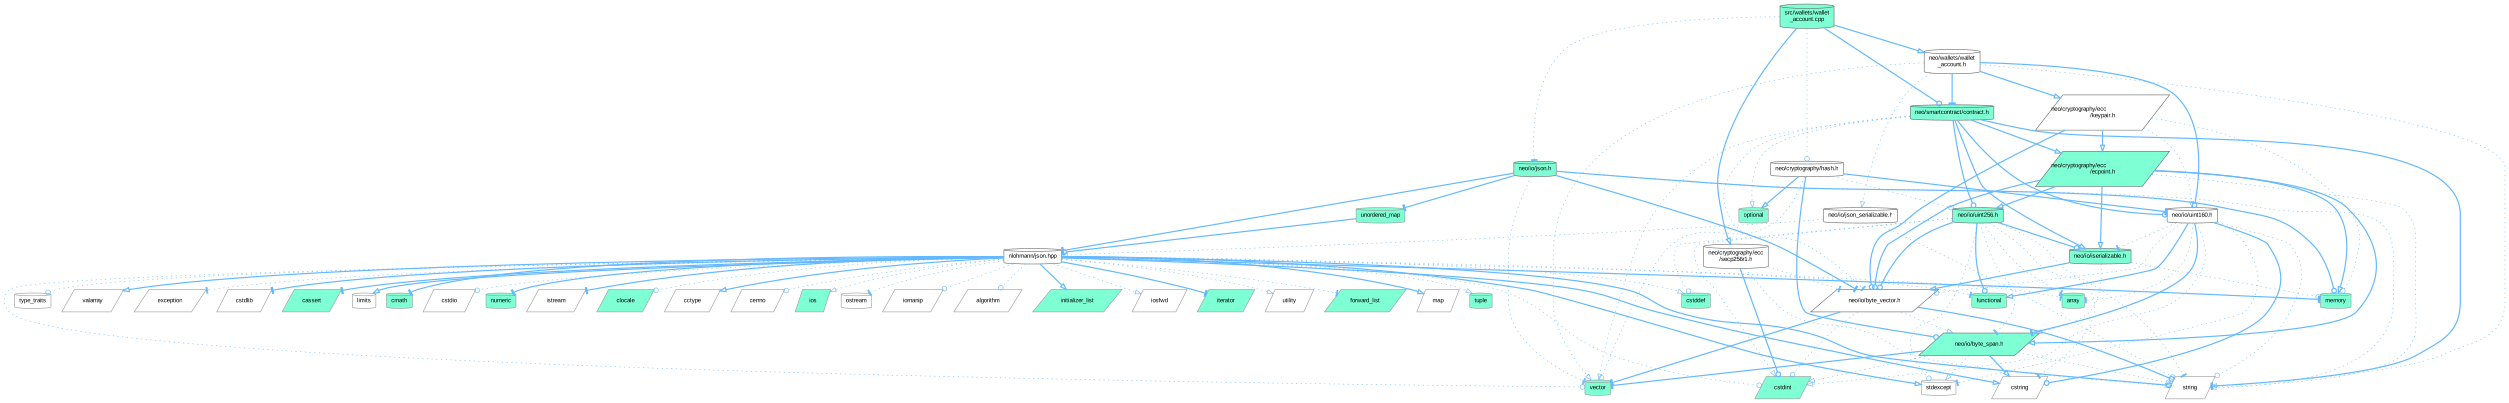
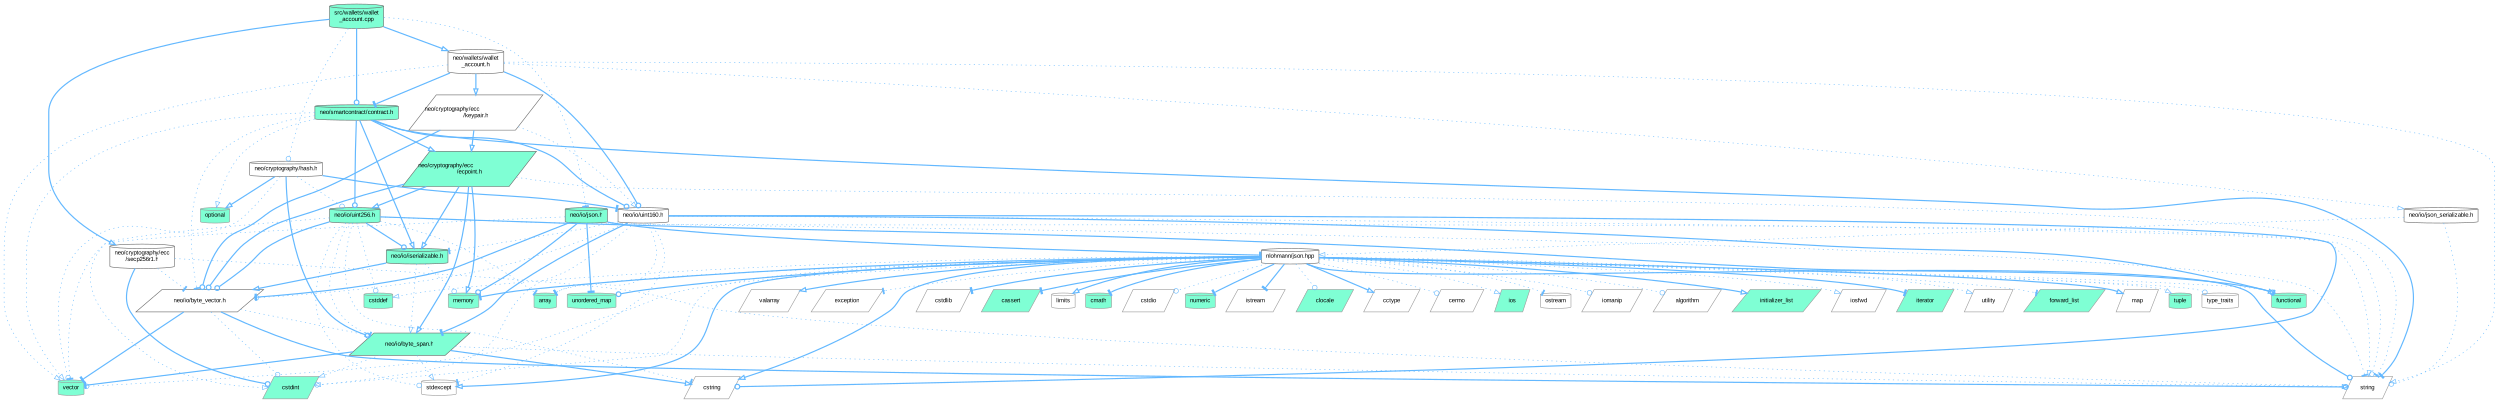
(2296, 166) -> none
(1211, 235) -> (941, 266)
